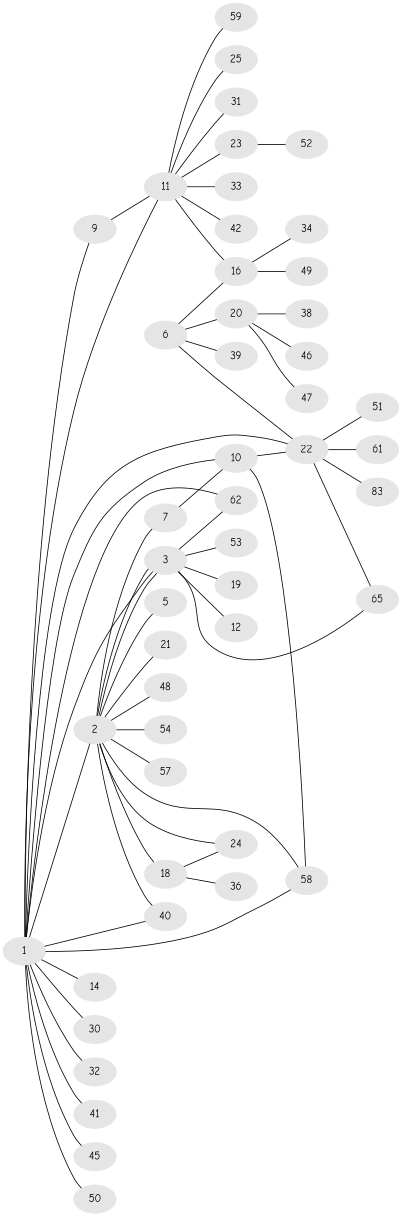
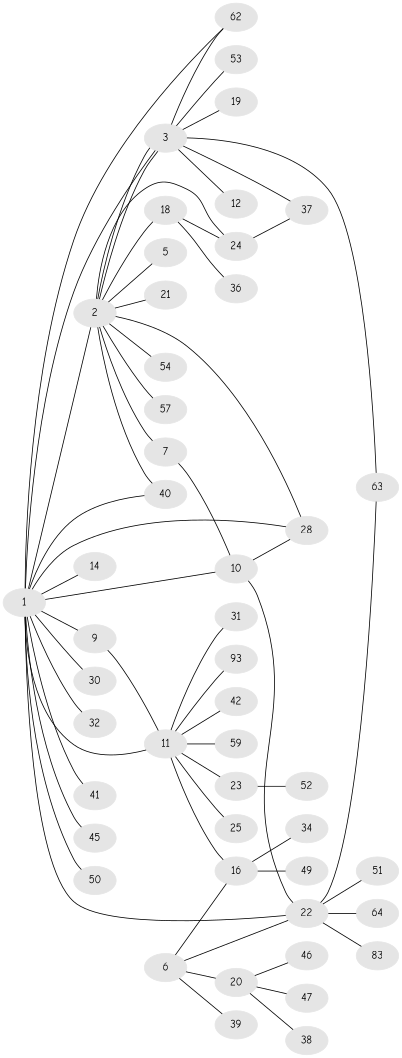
(236, 187) -> (236, 659)
none -> (307, 210)
(377, 450) -> (377, 913)
(377, 600) -> (377, 487)
(166, 687) -> none
(307, 880) -> (307, 530)
